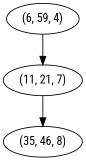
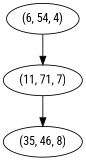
(43, 19) -> (43, 19)
(43, 80) -> (43, 80)
